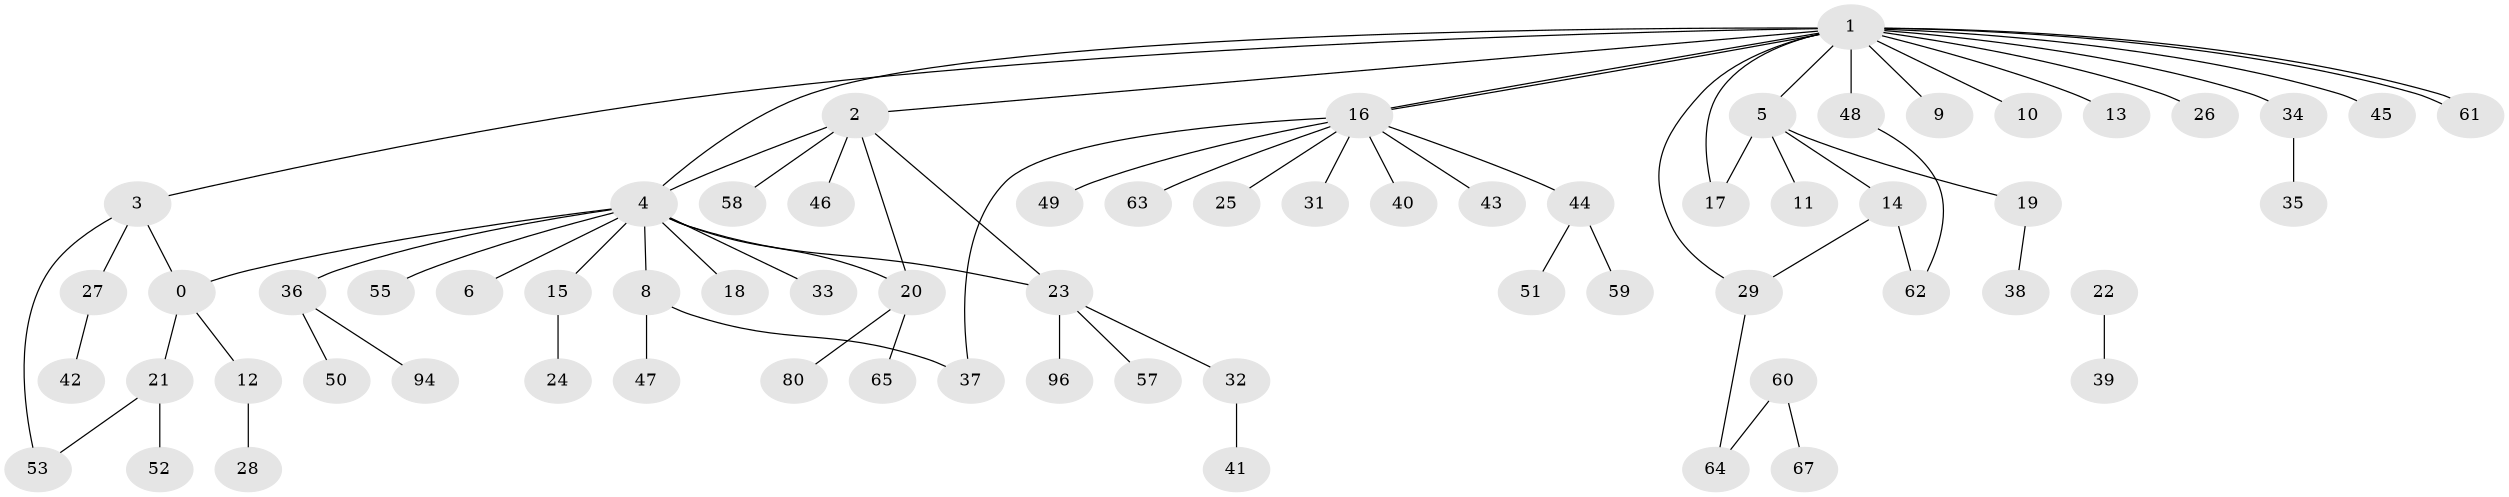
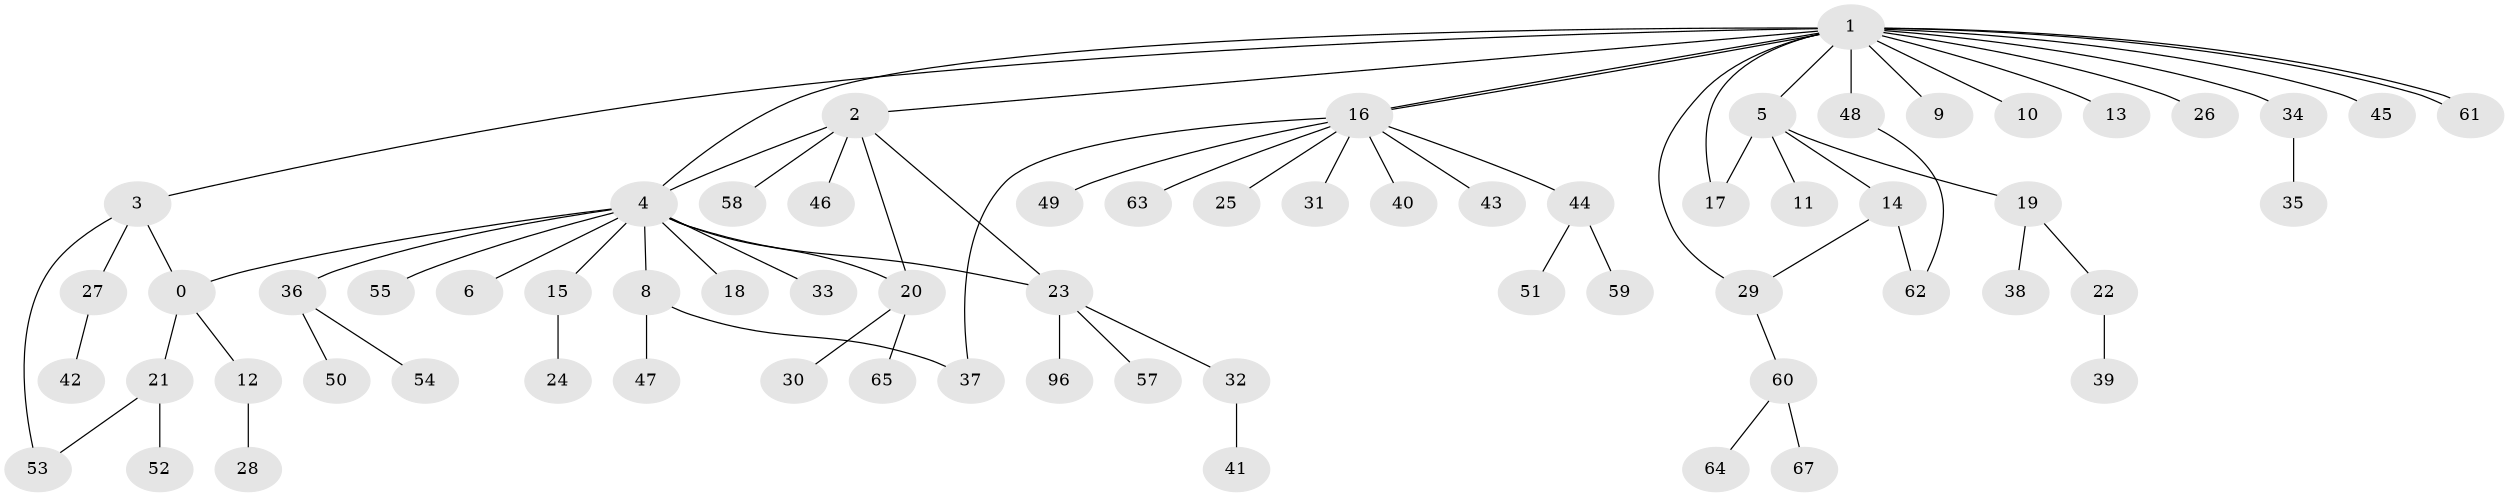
none -> (2066, 248)
(425, 381) -> (425, 381)
(794, 381) -> (794, 381)
(1733, 381) -> (1766, 337)
